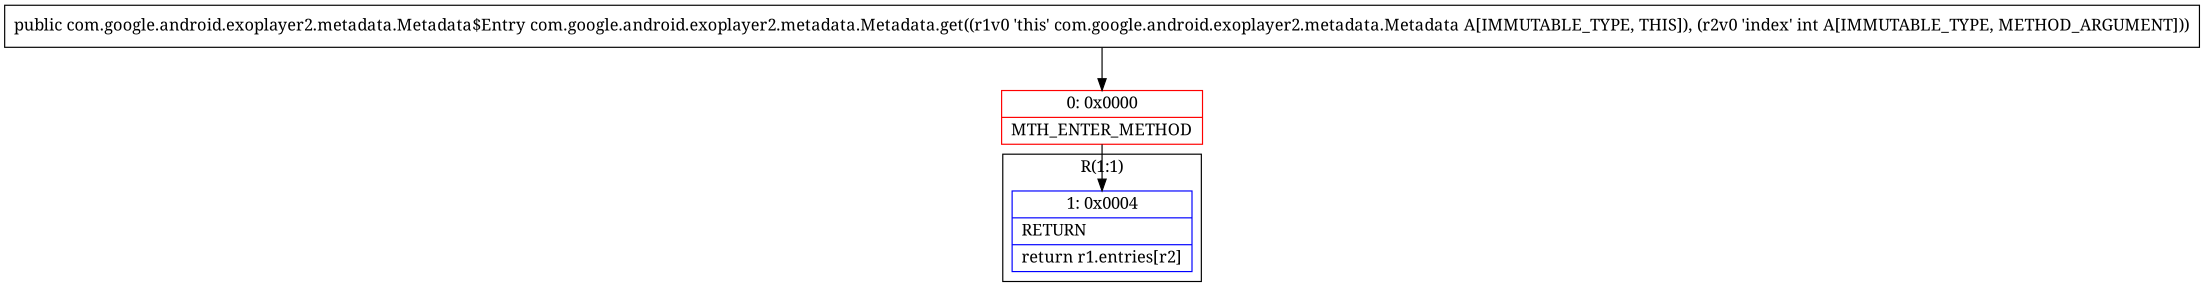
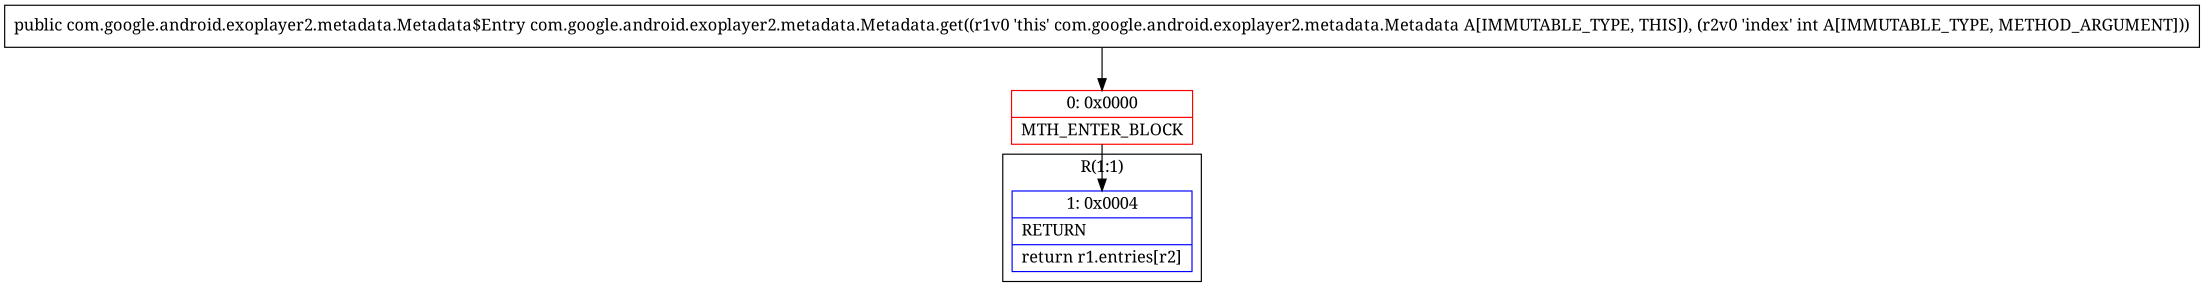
(1102, 130) -> (1102, 130)
